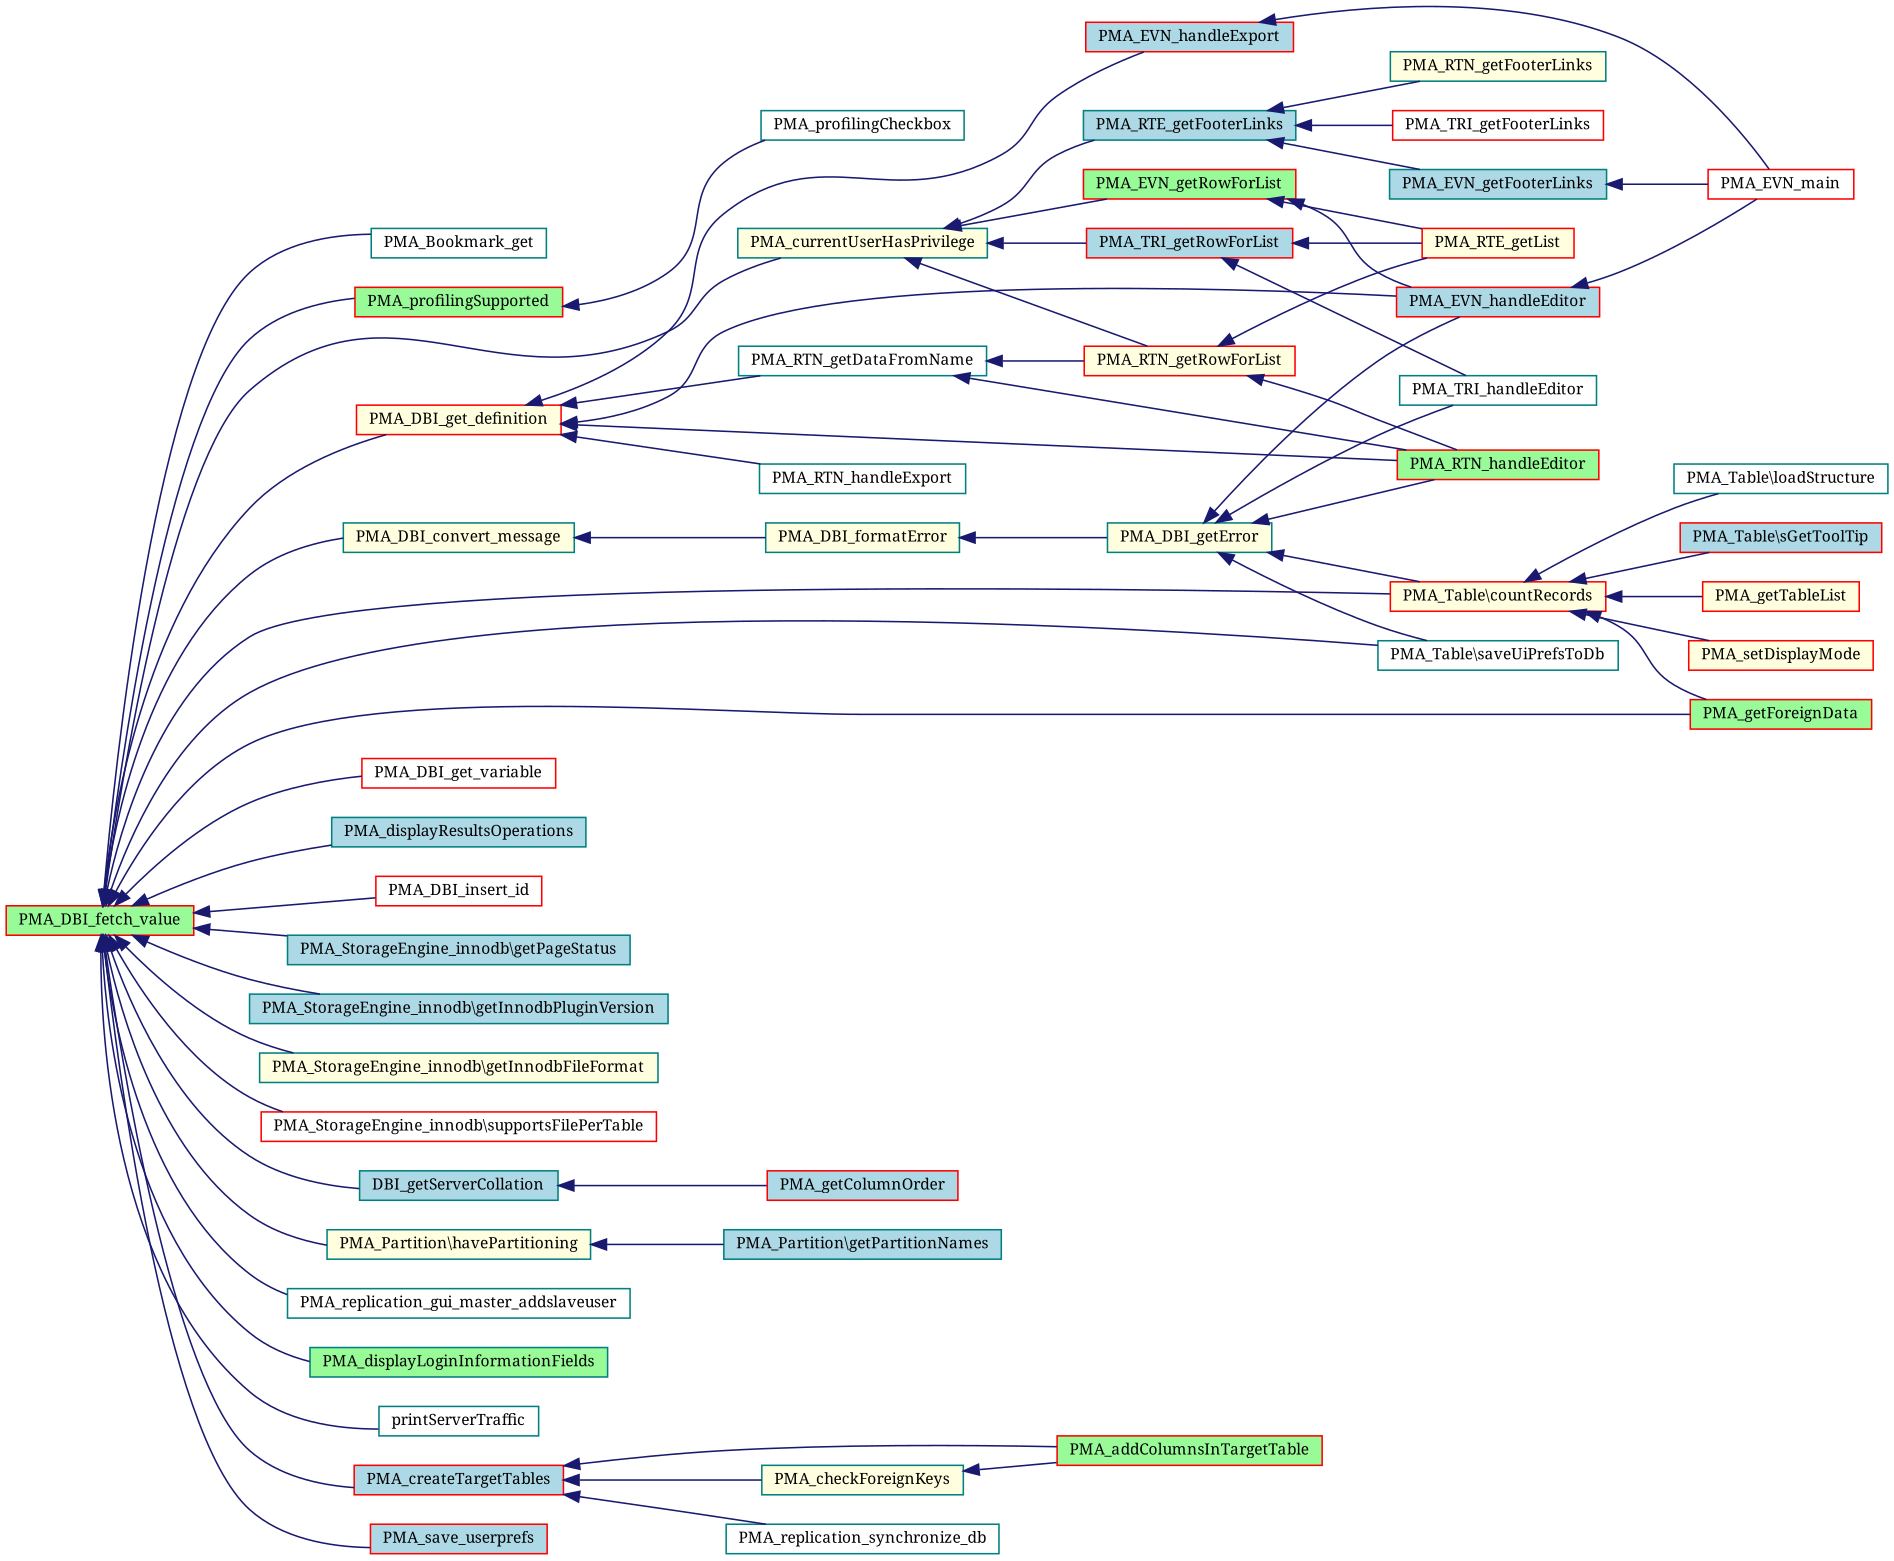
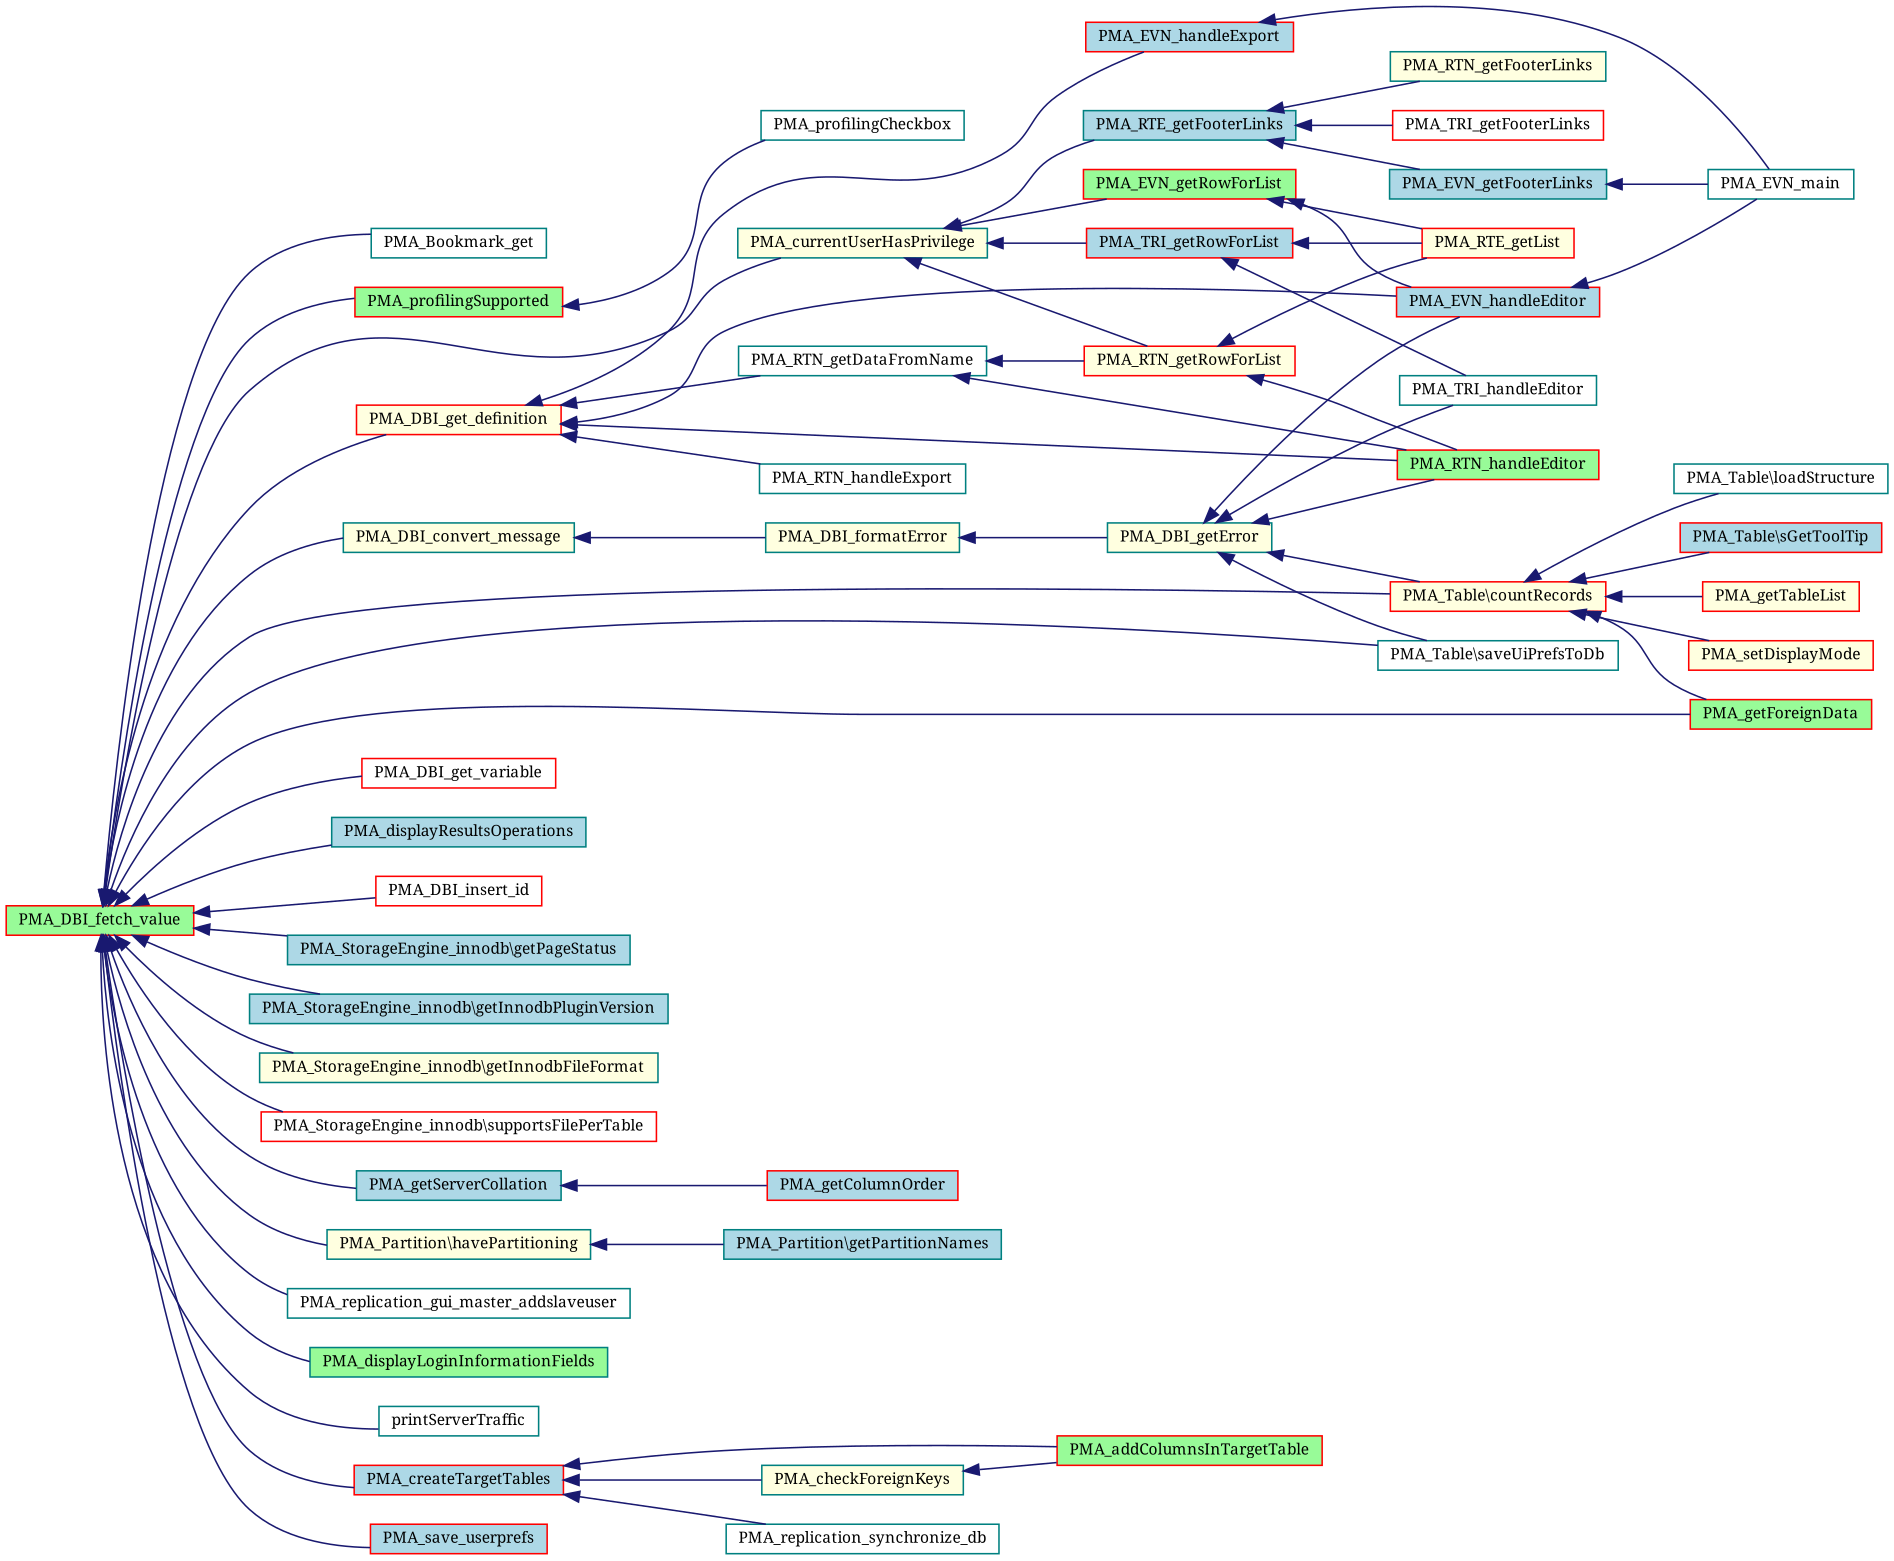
(1781, 184) -> (1781, 184)
(459, 1186) -> (459, 1186)
